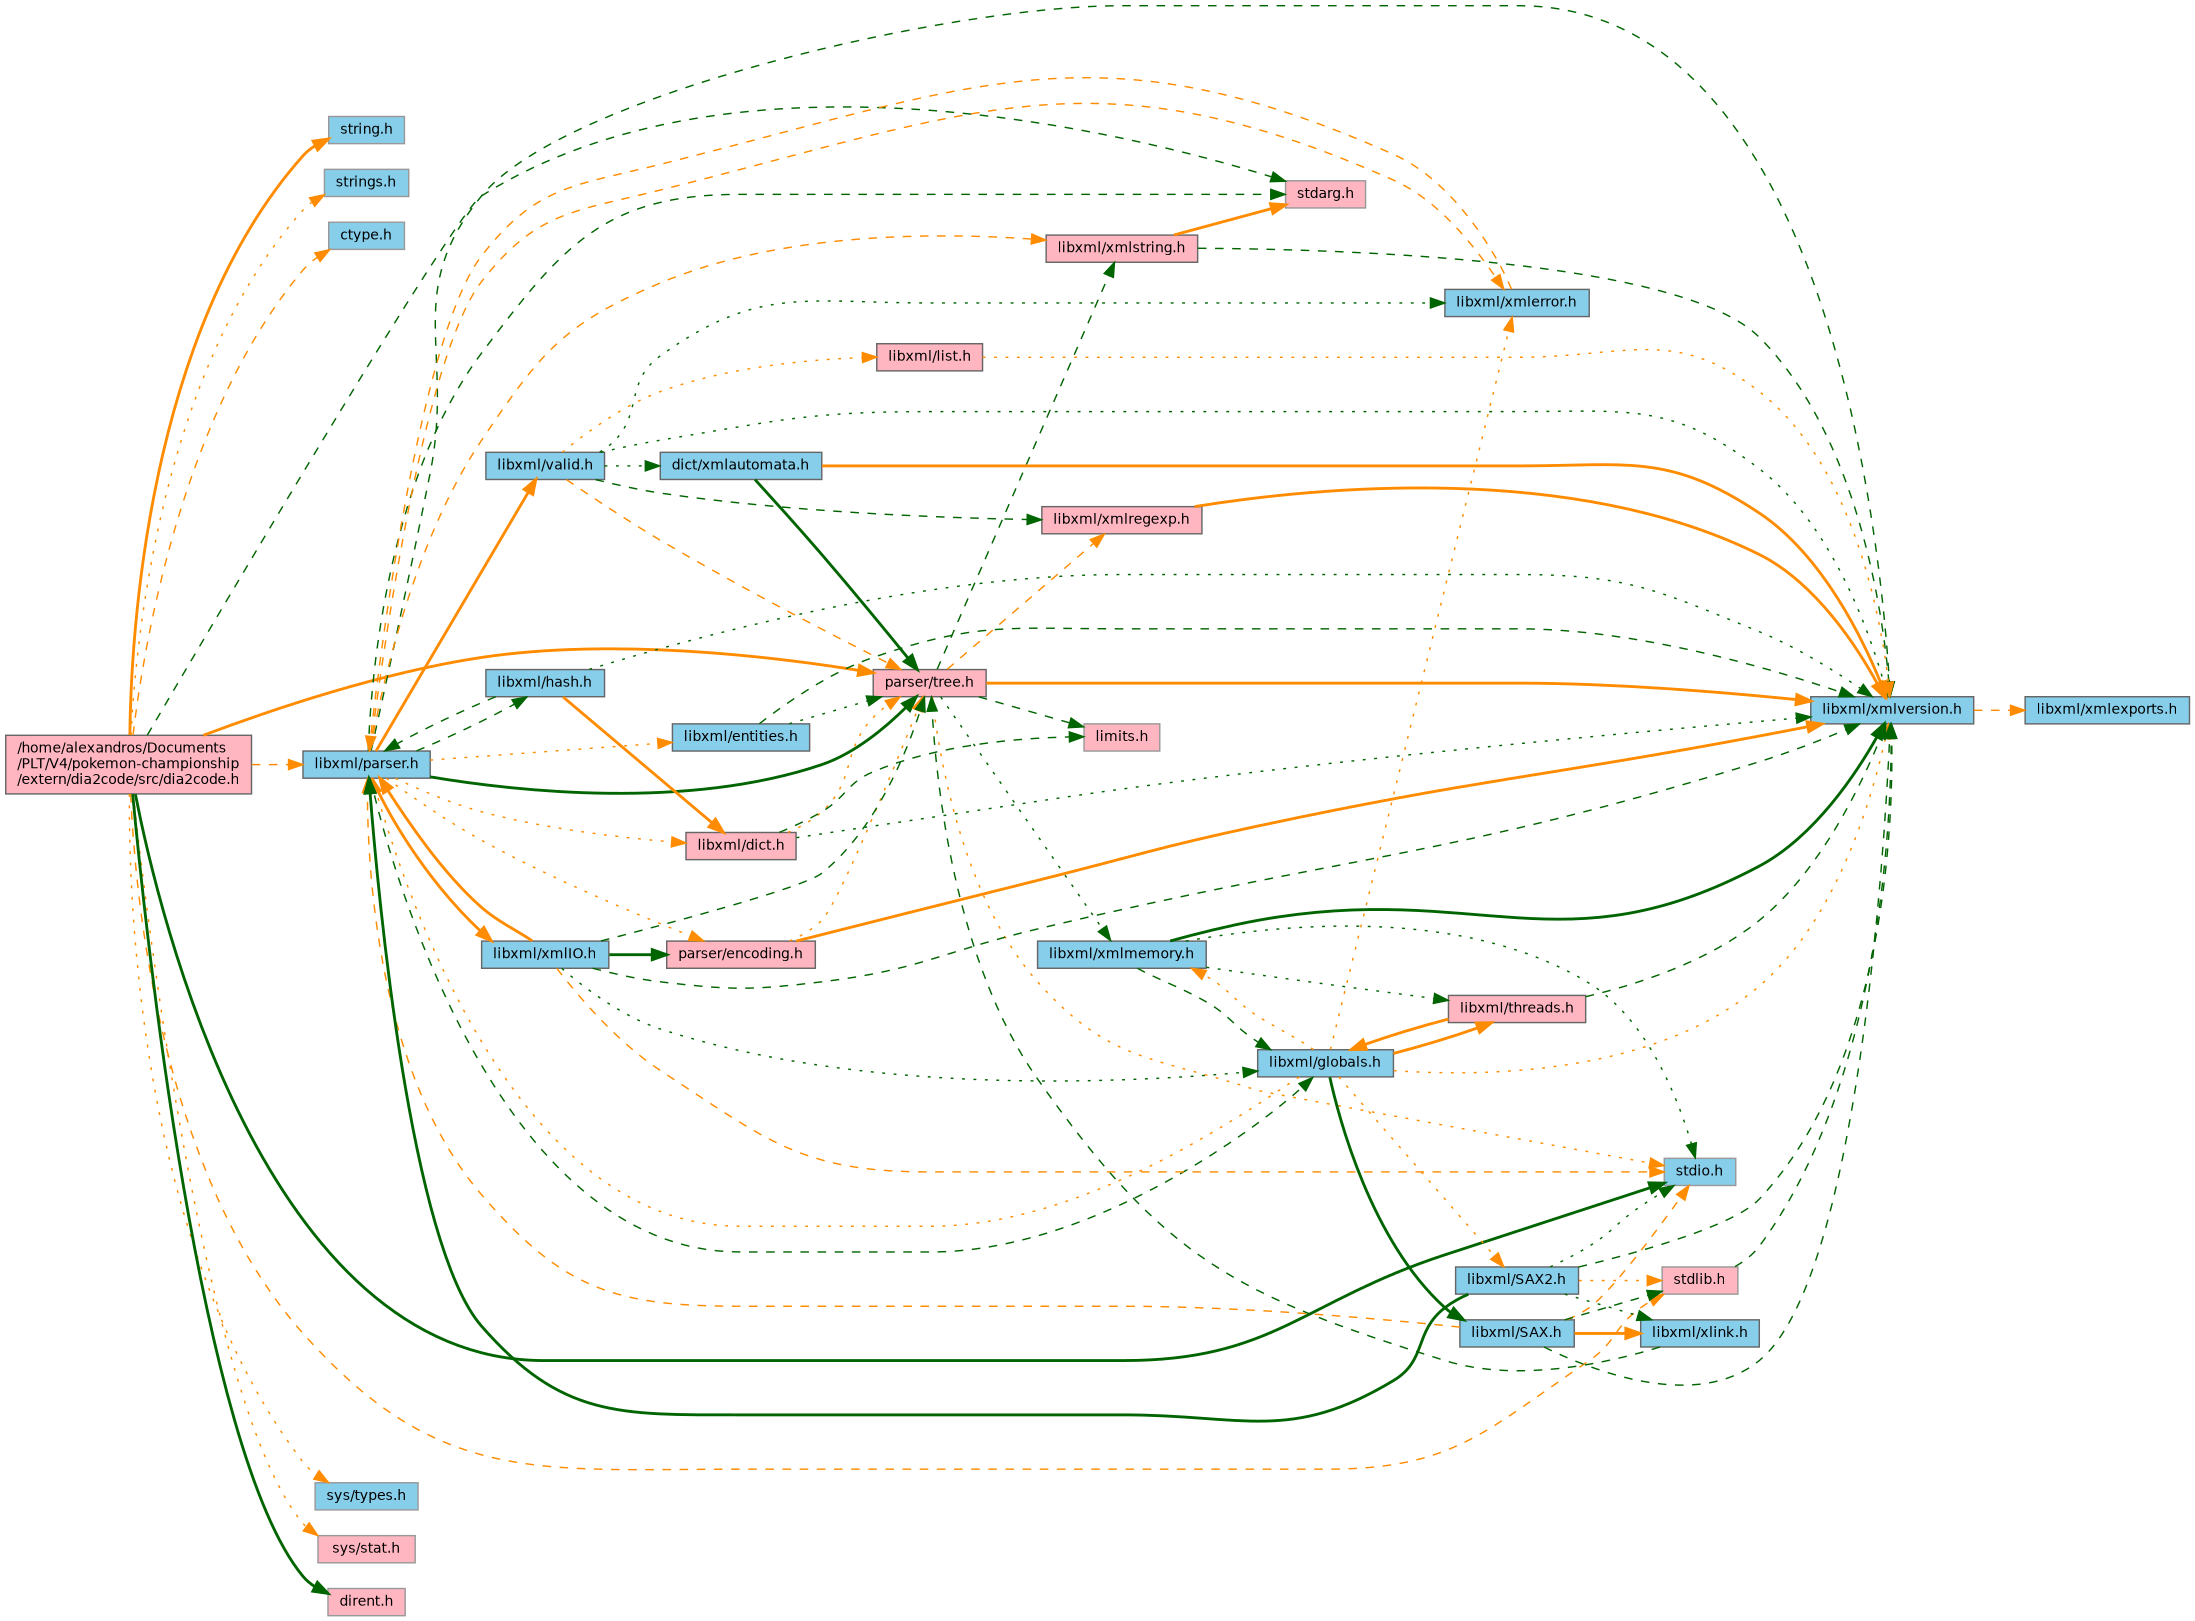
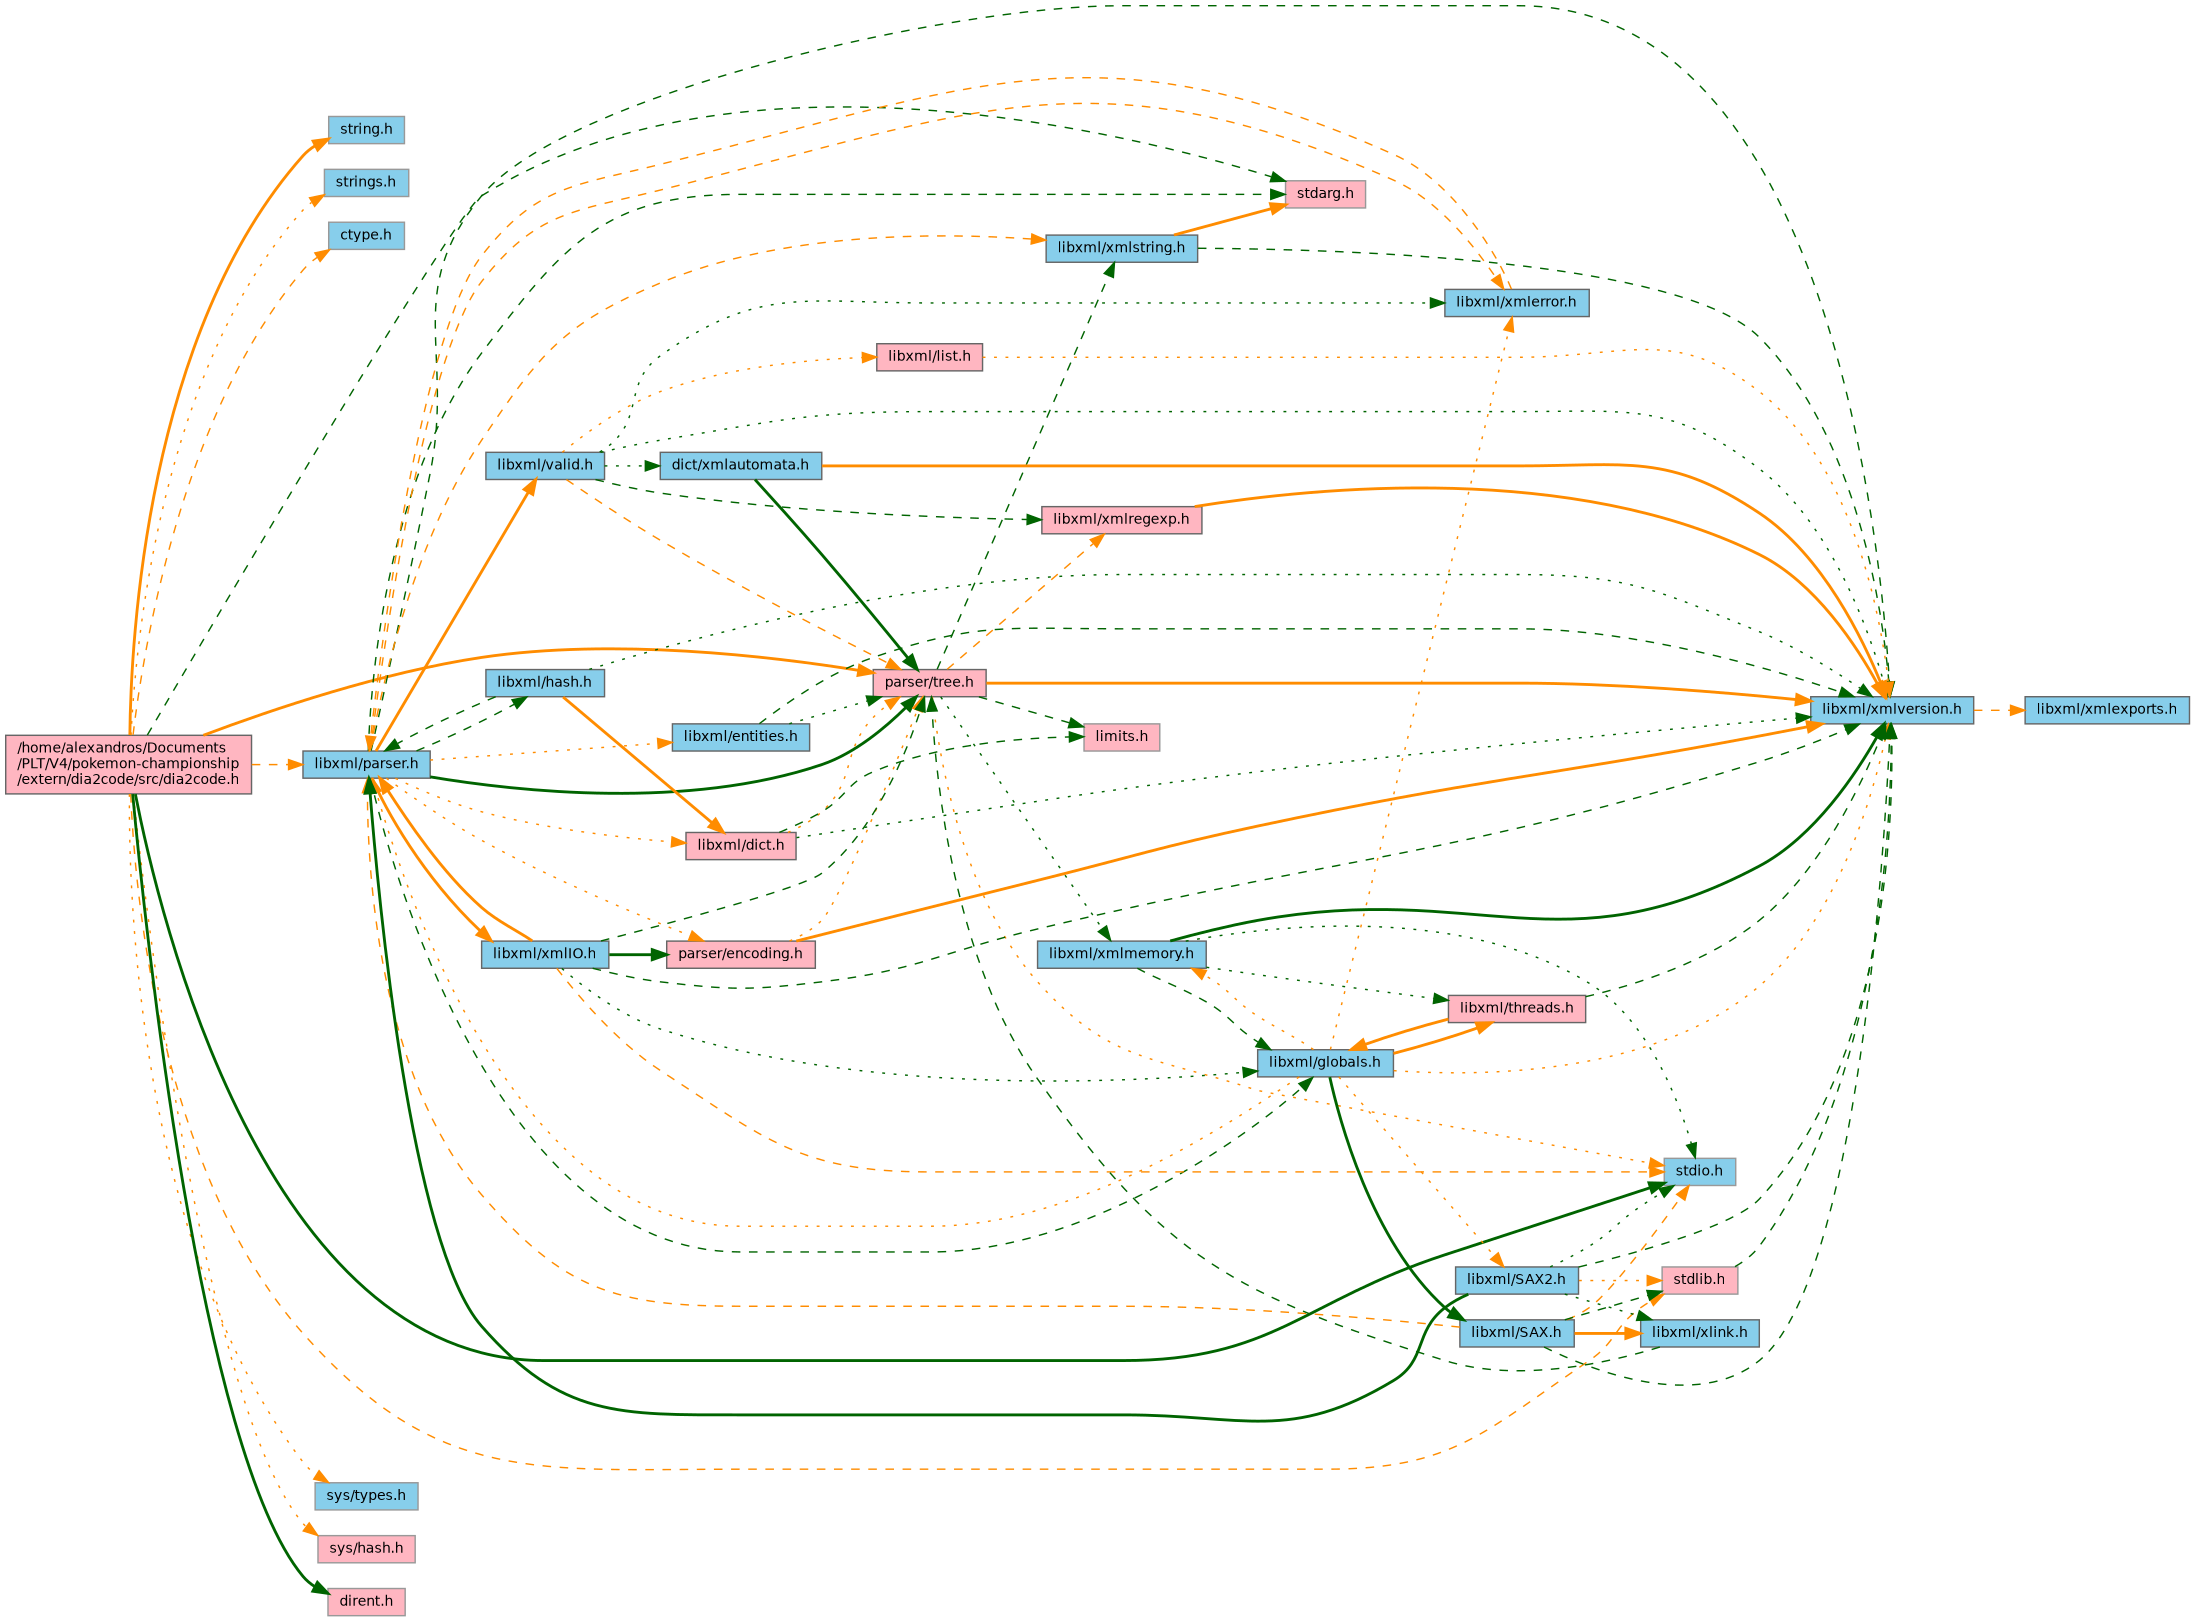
(1122, 249) -> (1122, 249)
(367, 1549) -> (367, 1549)
